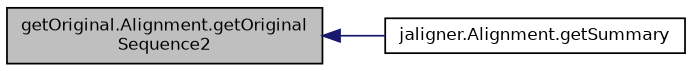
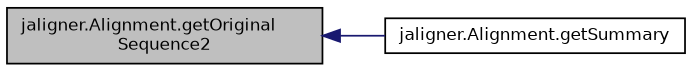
(165, 36) -> (165, 36)
